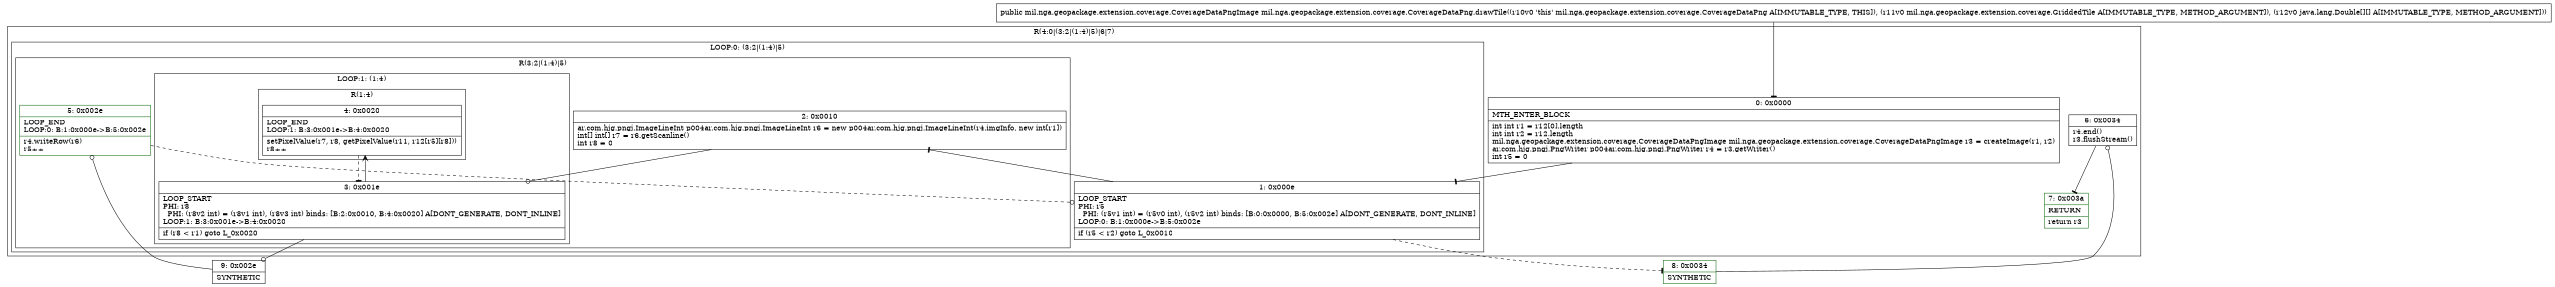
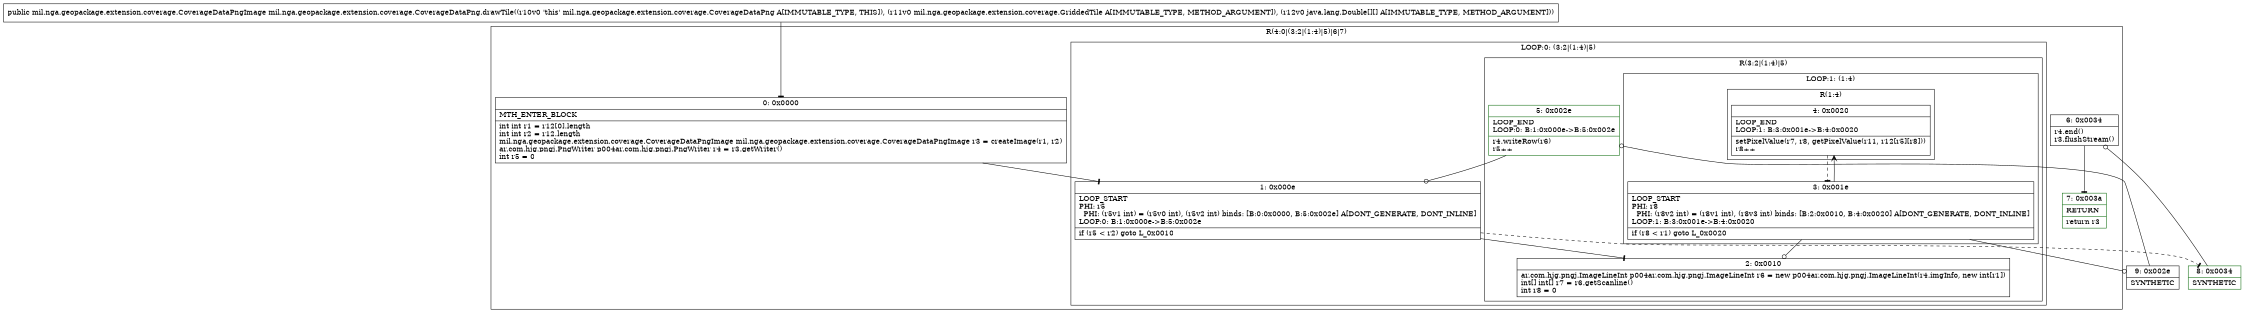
(621, 165) -> (1792, 249)
(609, 183) -> (1468, 169)
